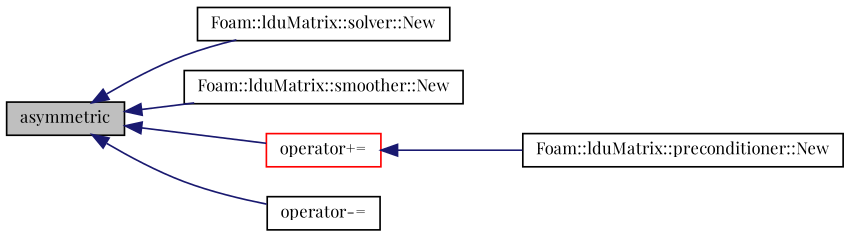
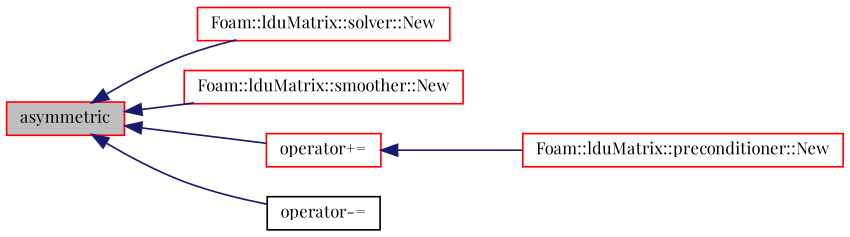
(324, 24) -> (324, 24)
(324, 87) -> (324, 87)
(66, 119) -> (66, 119)
(683, 150) -> (683, 150)
